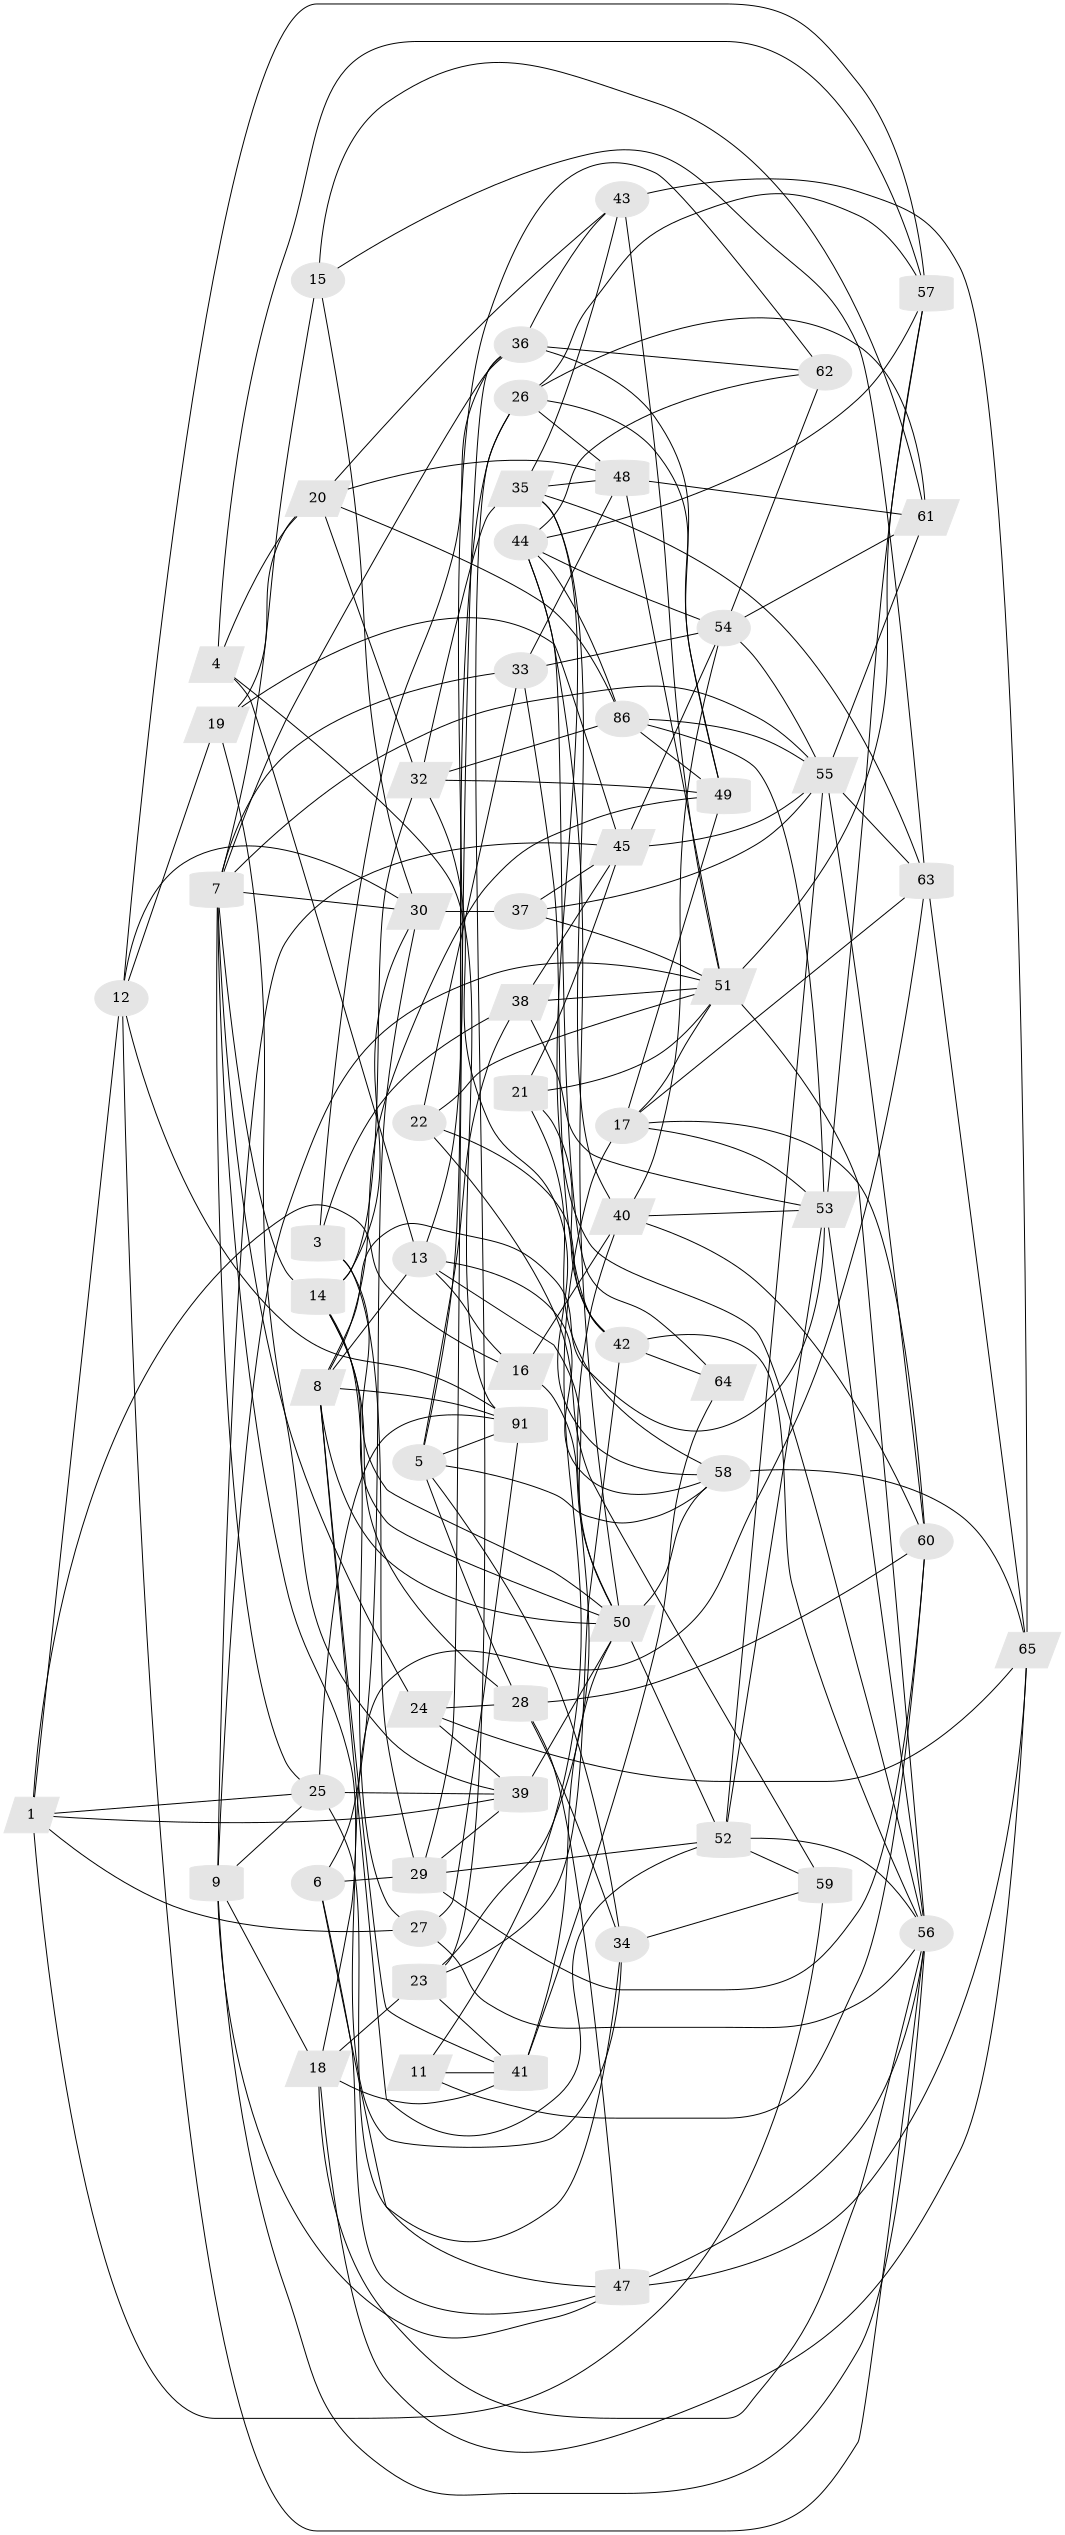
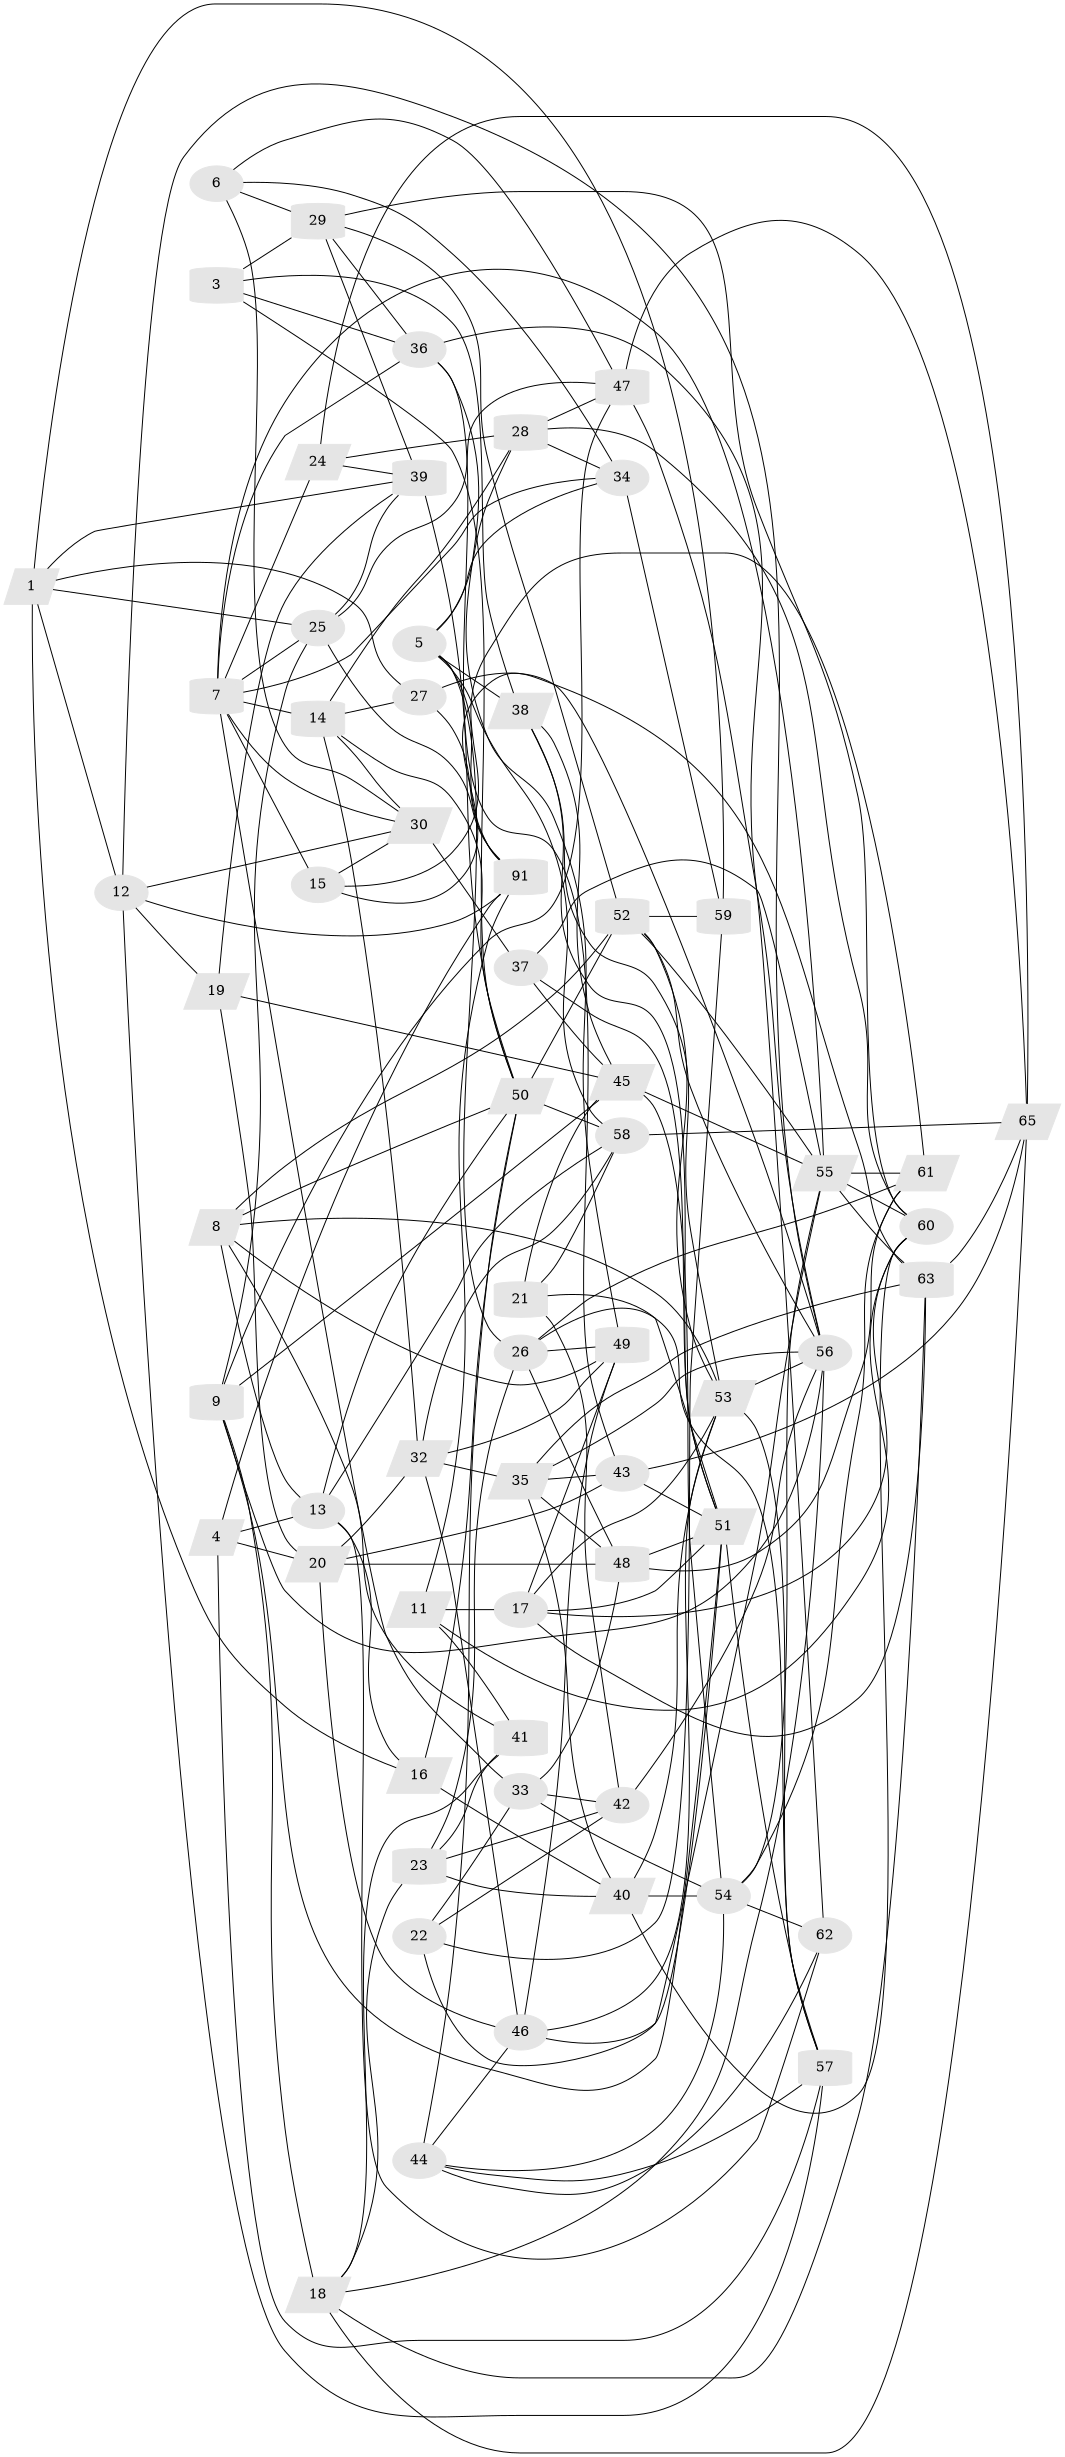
(622, 719) -> (521, 2032)
(724, 1382) -> none
(418, 1397) -> (462, 1242)
(880, 1419) -> none
(566, 1879) -> none
